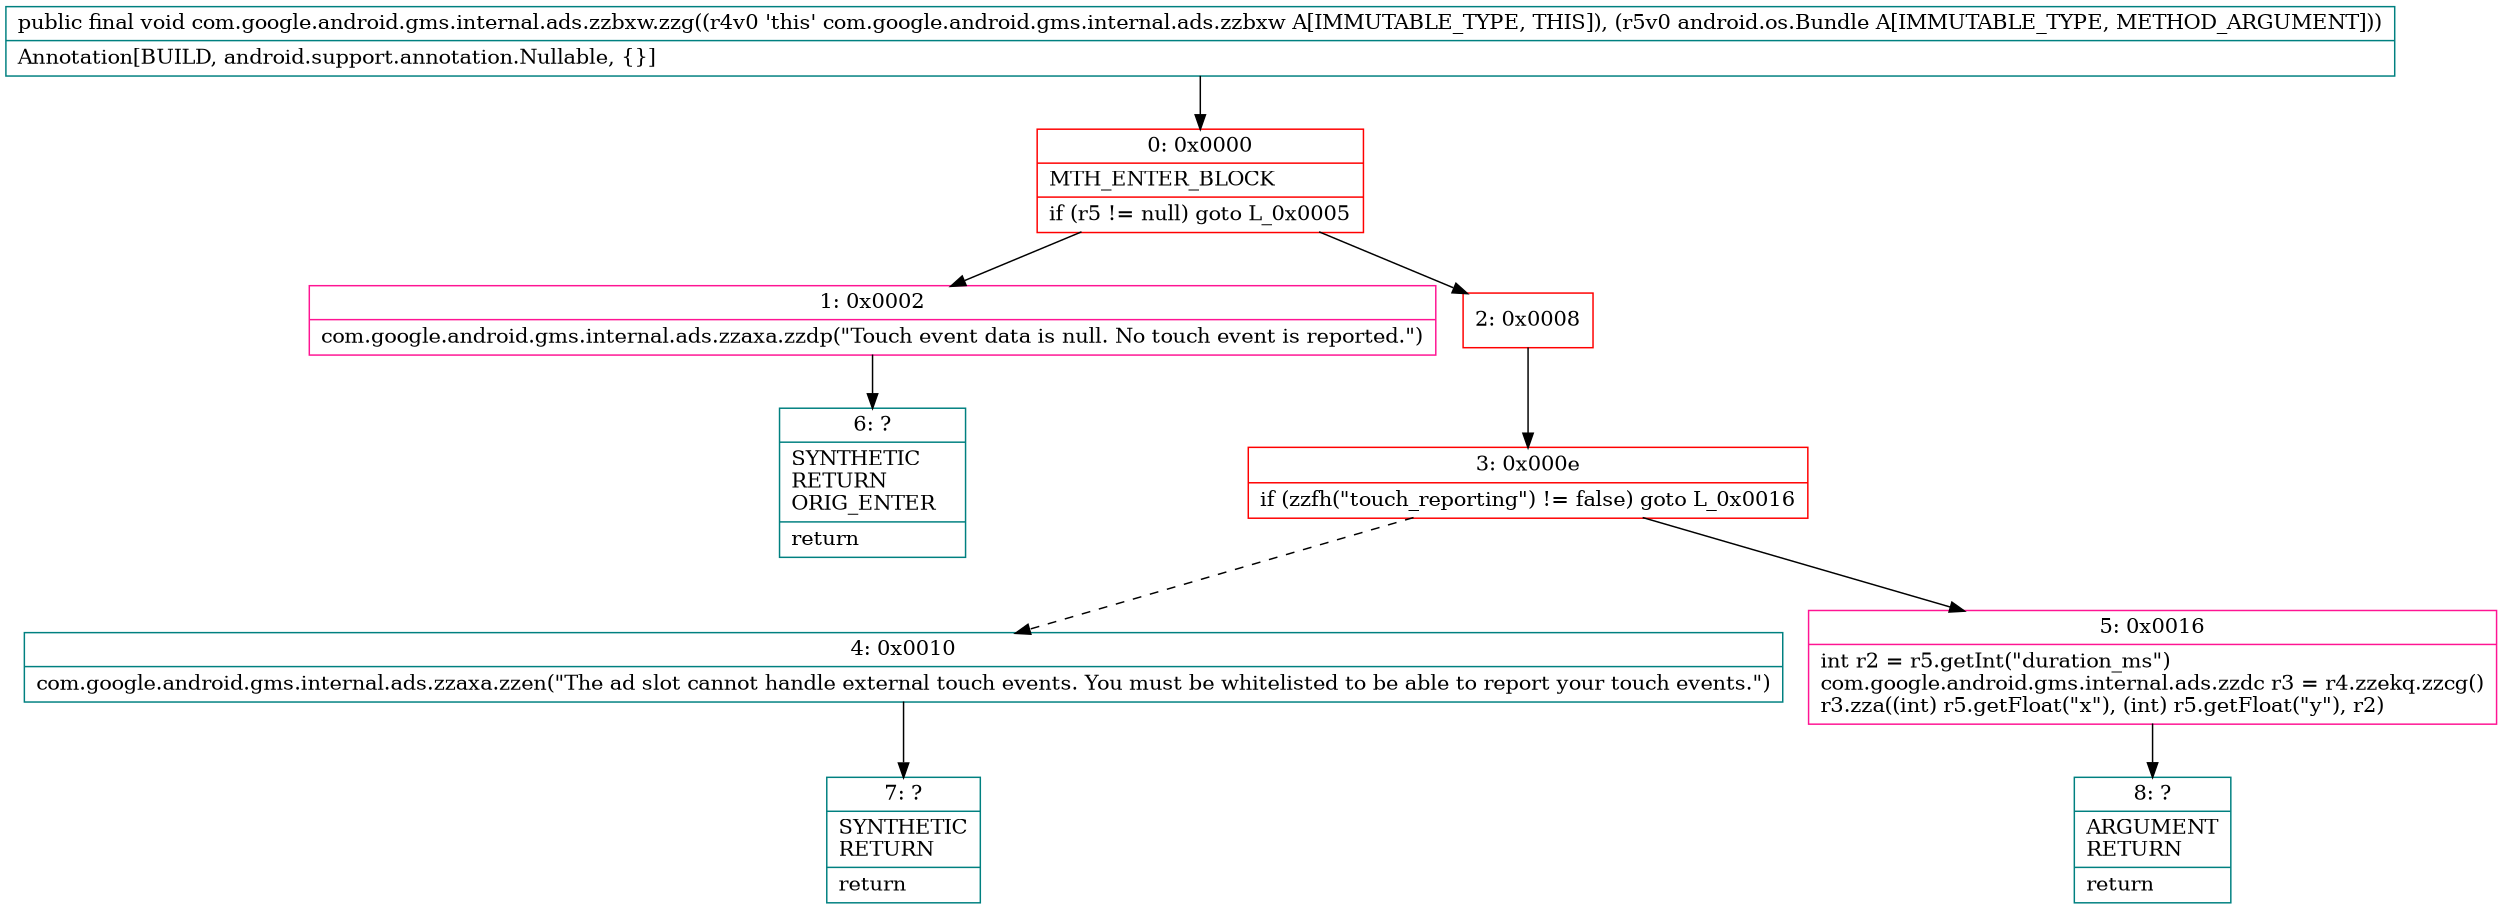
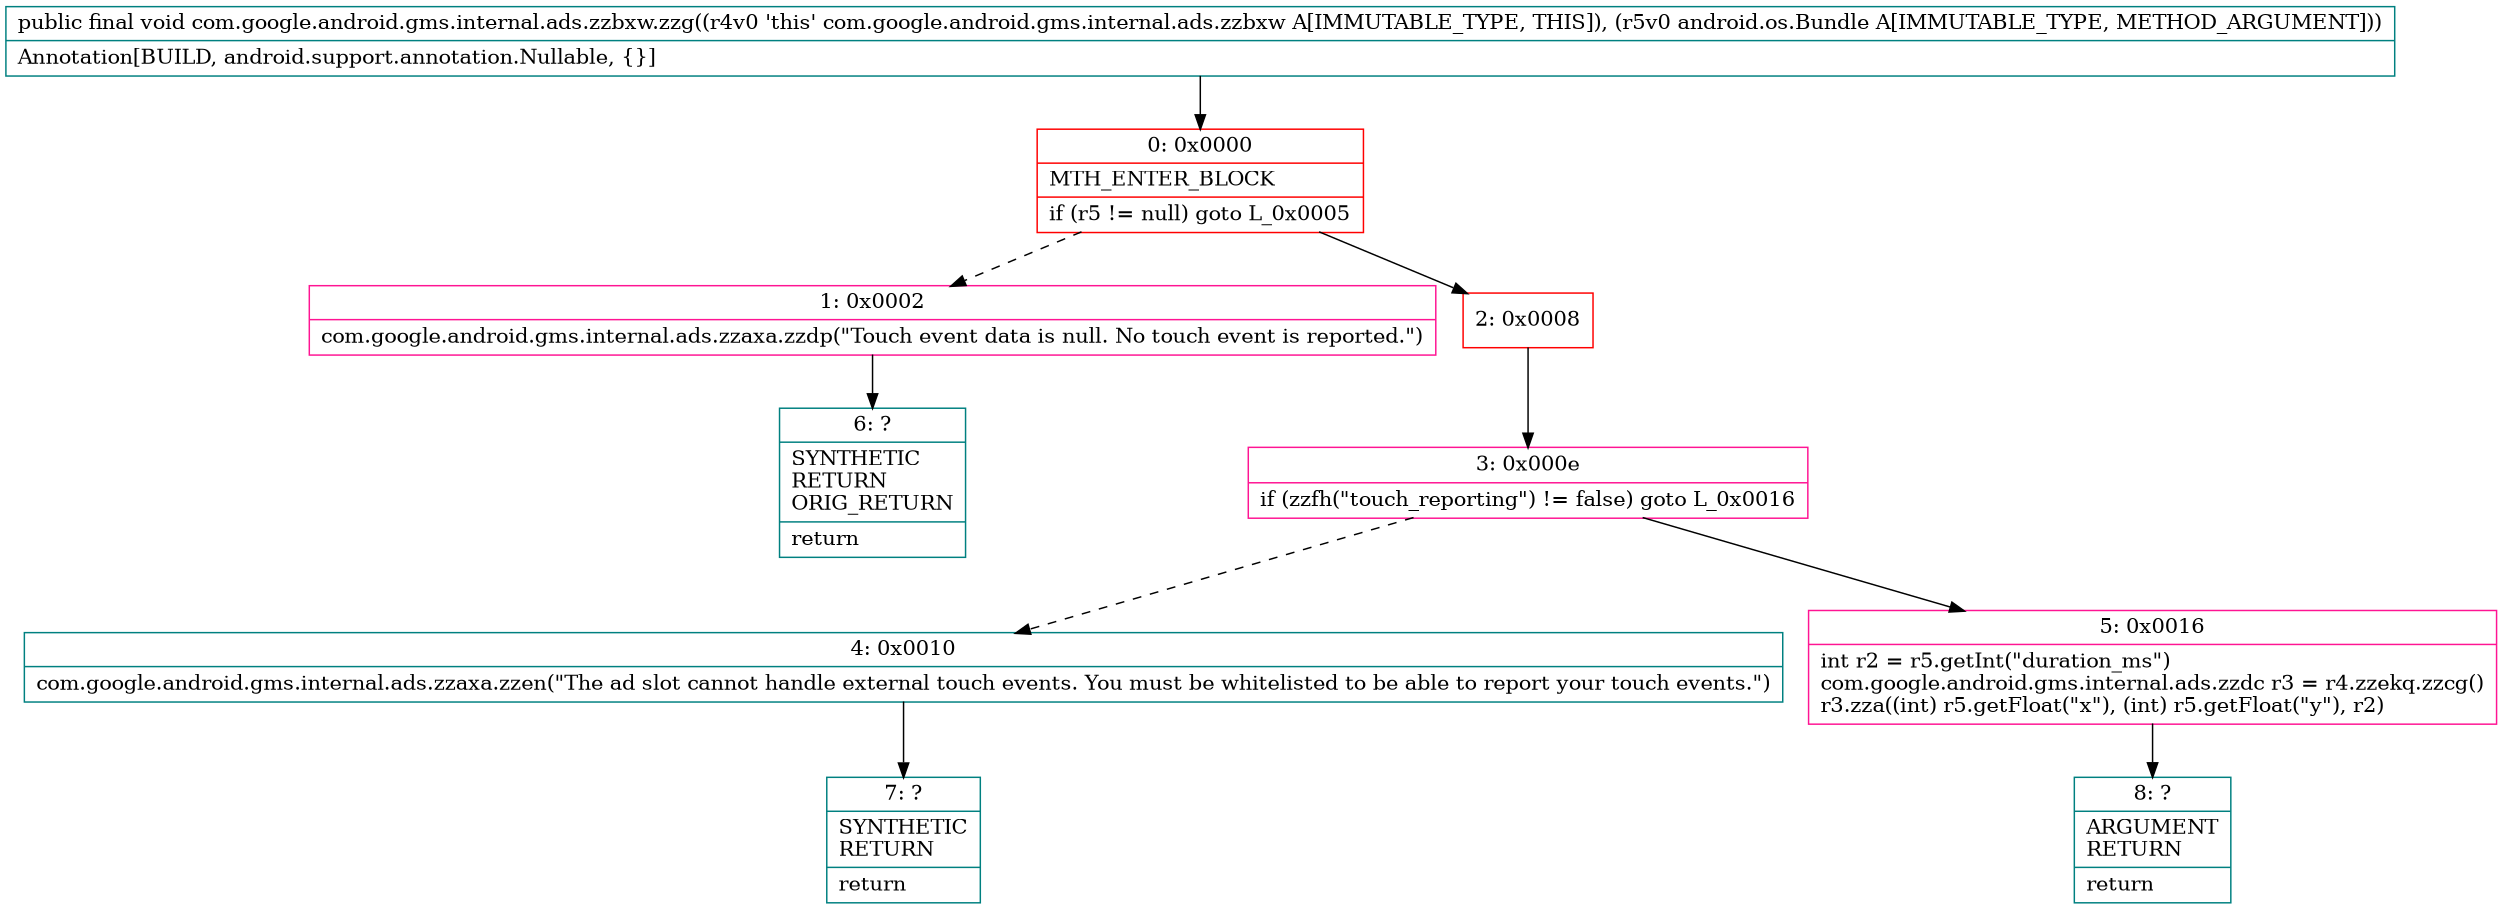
(1023, 256) -> (1023, 256)
(1528, 483) -> (1528, 483)
(864, 503) -> (873, 503)
